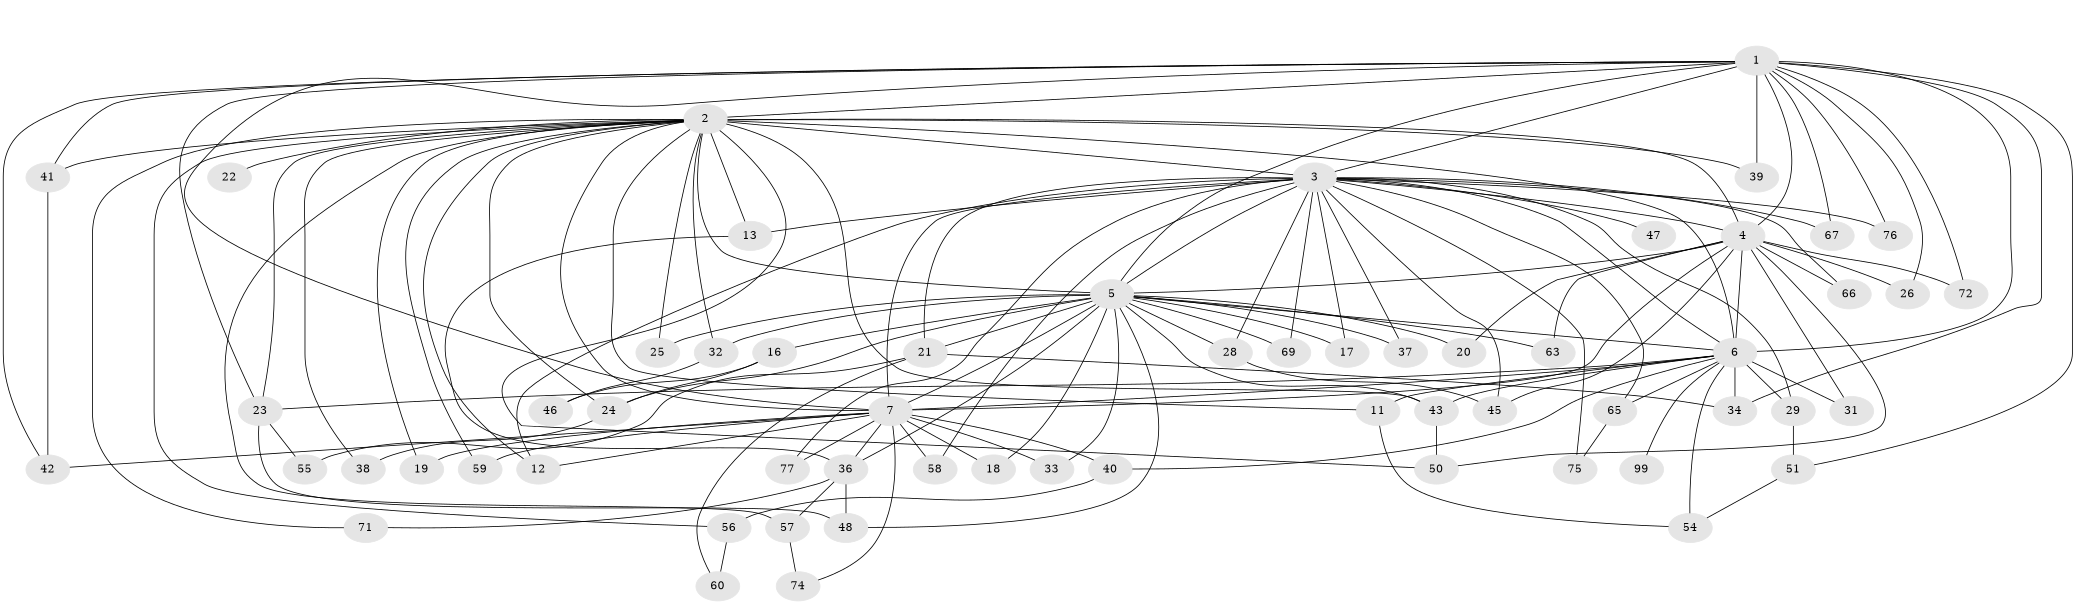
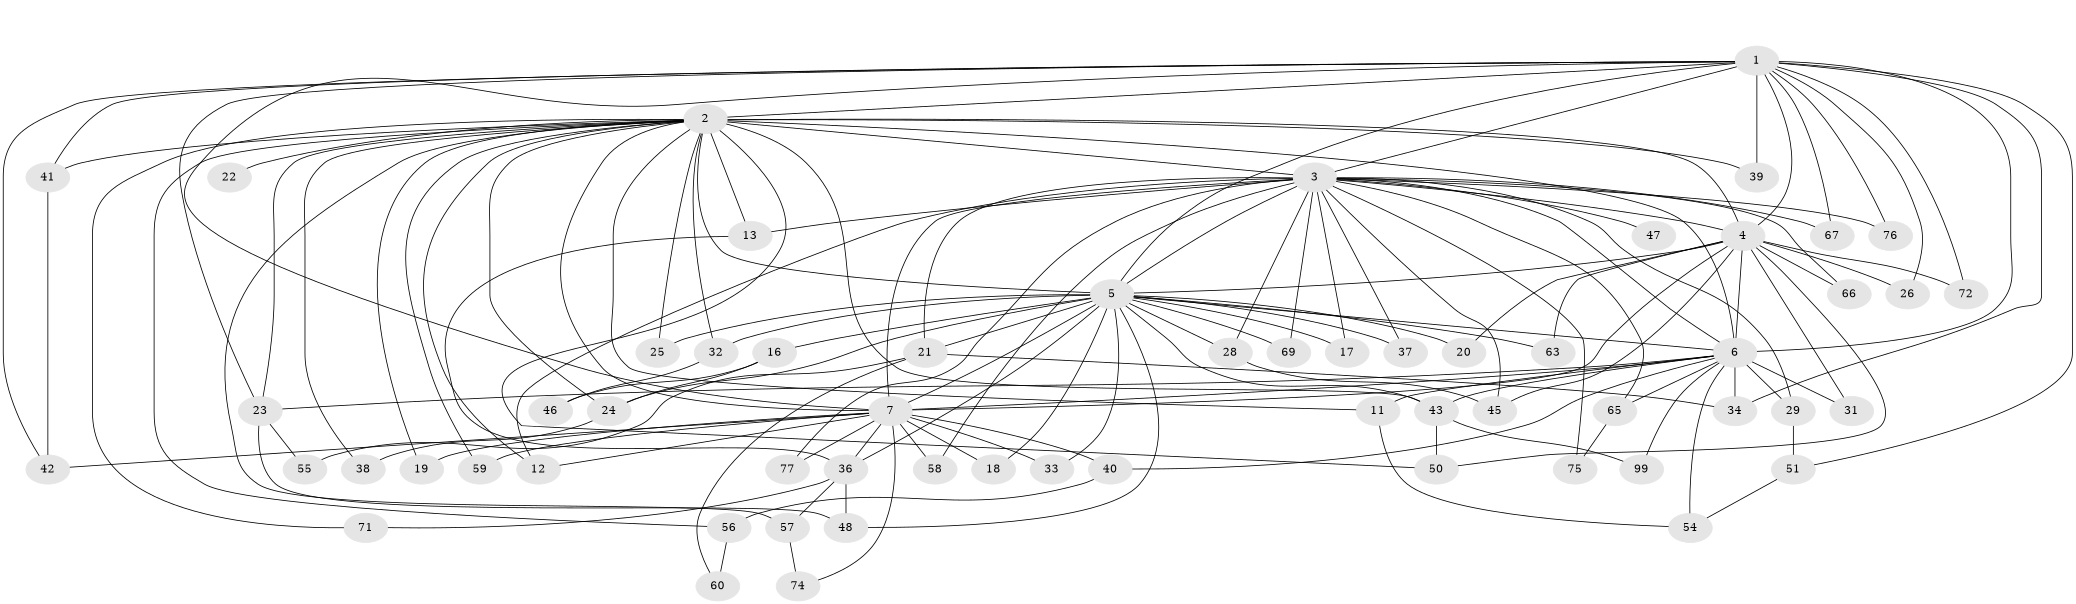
none -> (1538, 442)
